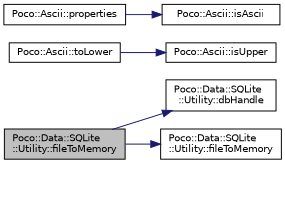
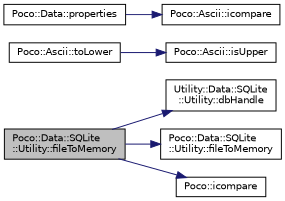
(65, 15) -> (65, 15)
(221, 15) -> (221, 15)
(221, 95) -> (221, 95)
none -> (221, 187)
